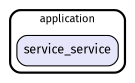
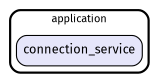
(68, 51) -> (79, 51)
